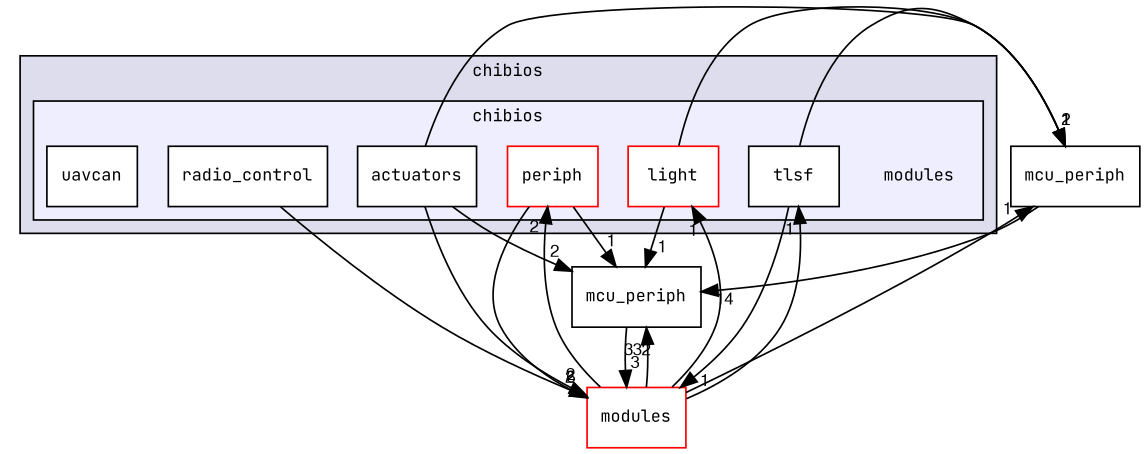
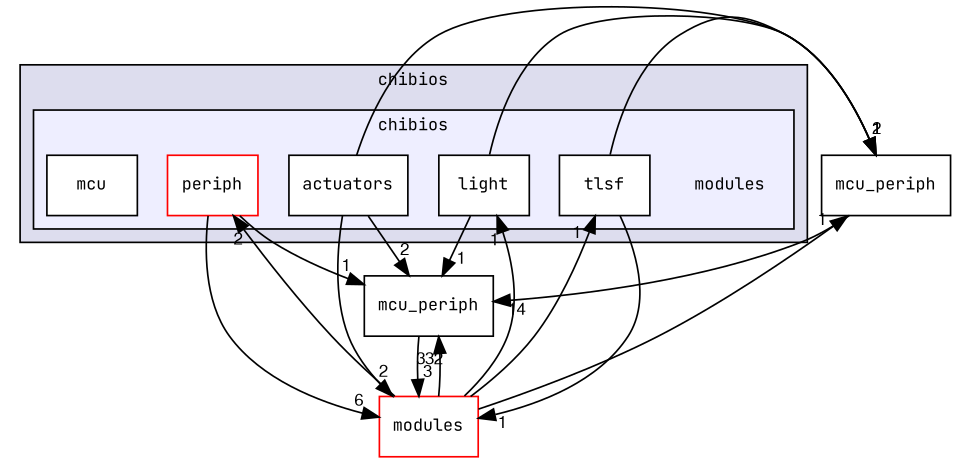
(92, 176) -> (92, 185)
(248, 176) -> none
(673, 176) -> (484, 185)
